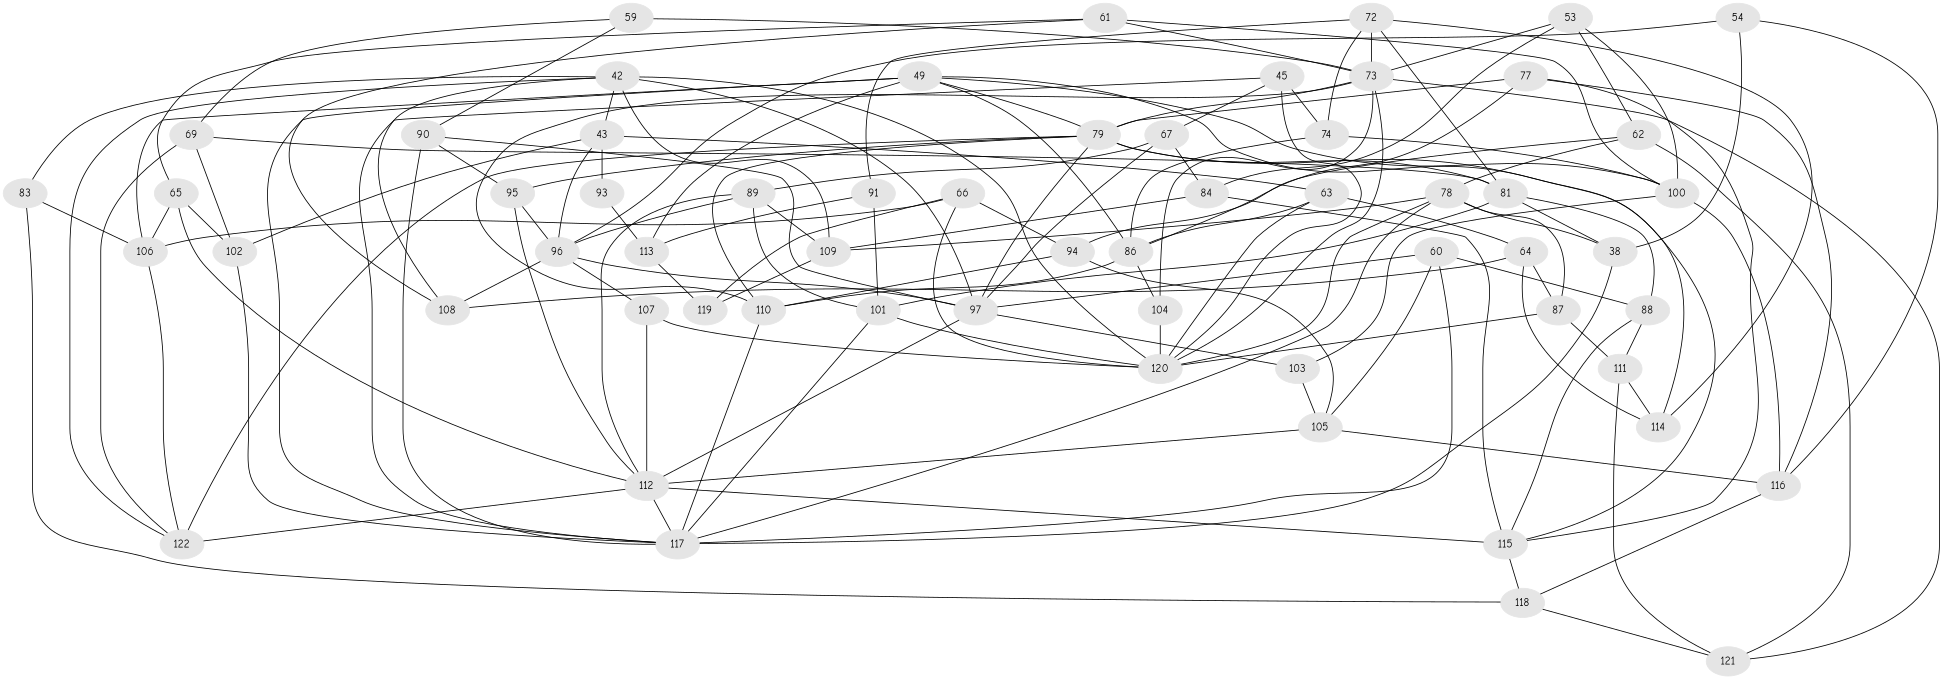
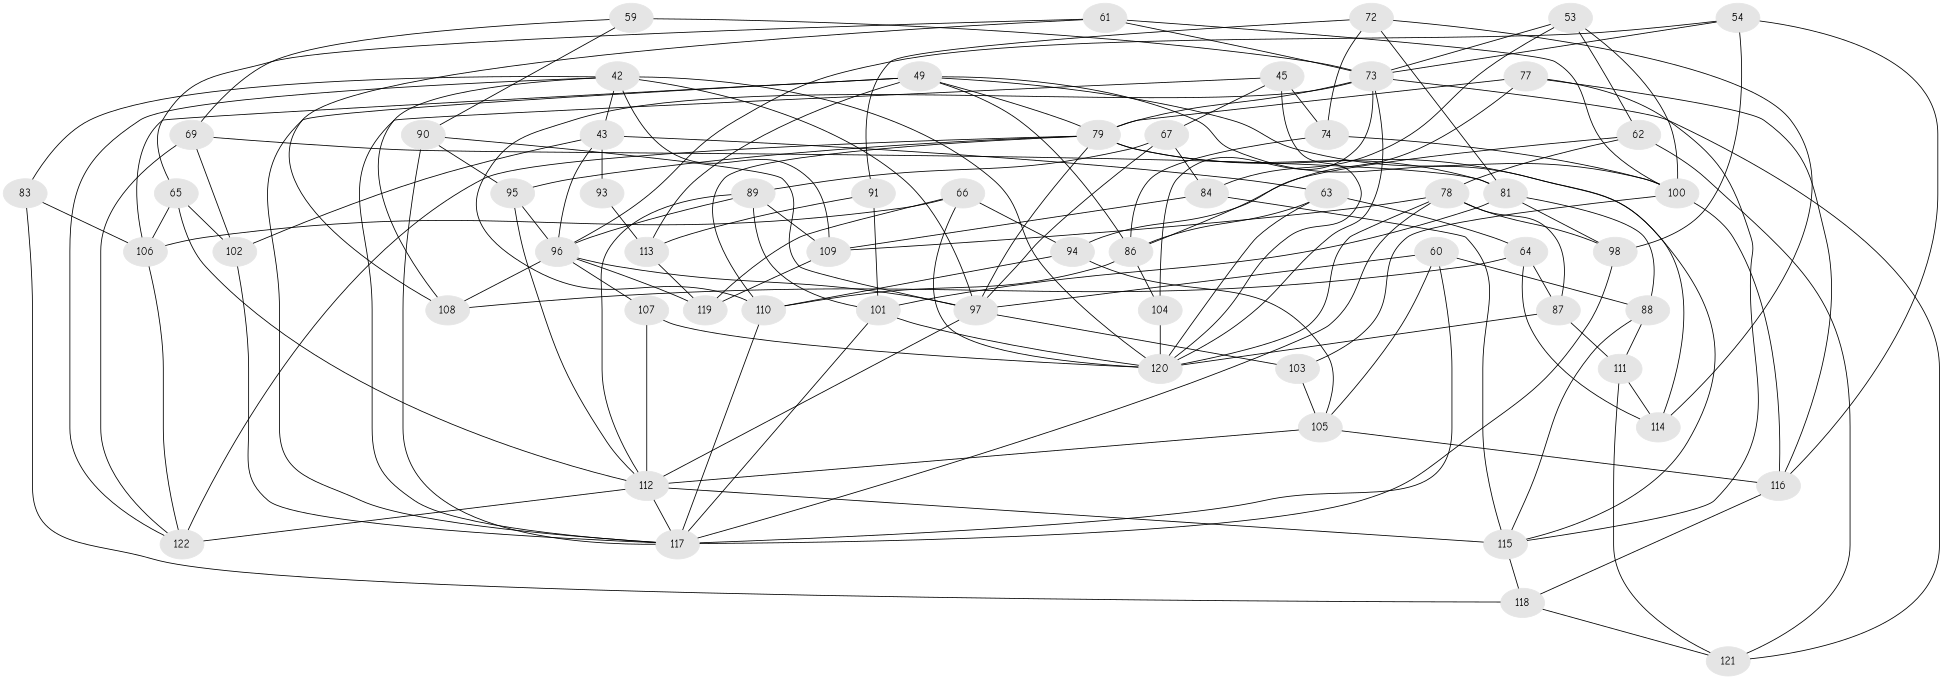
(1372, 47) -> (1555, 47)
(1615, 252) -> (1615, 252)
none -> (633, 279)
